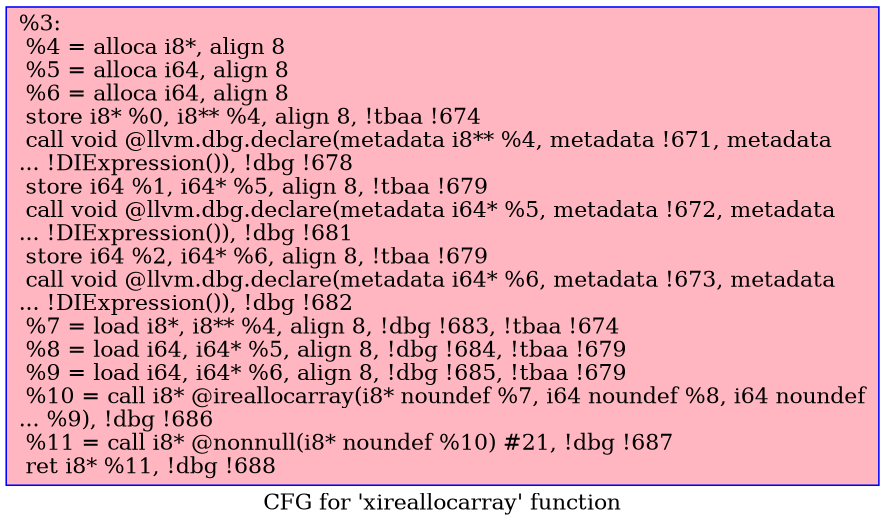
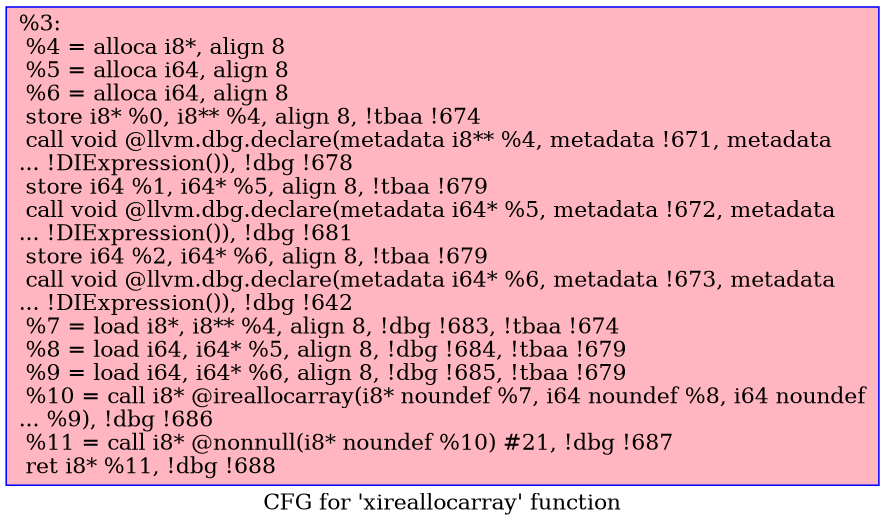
(186, 304) -> (186, 304)
